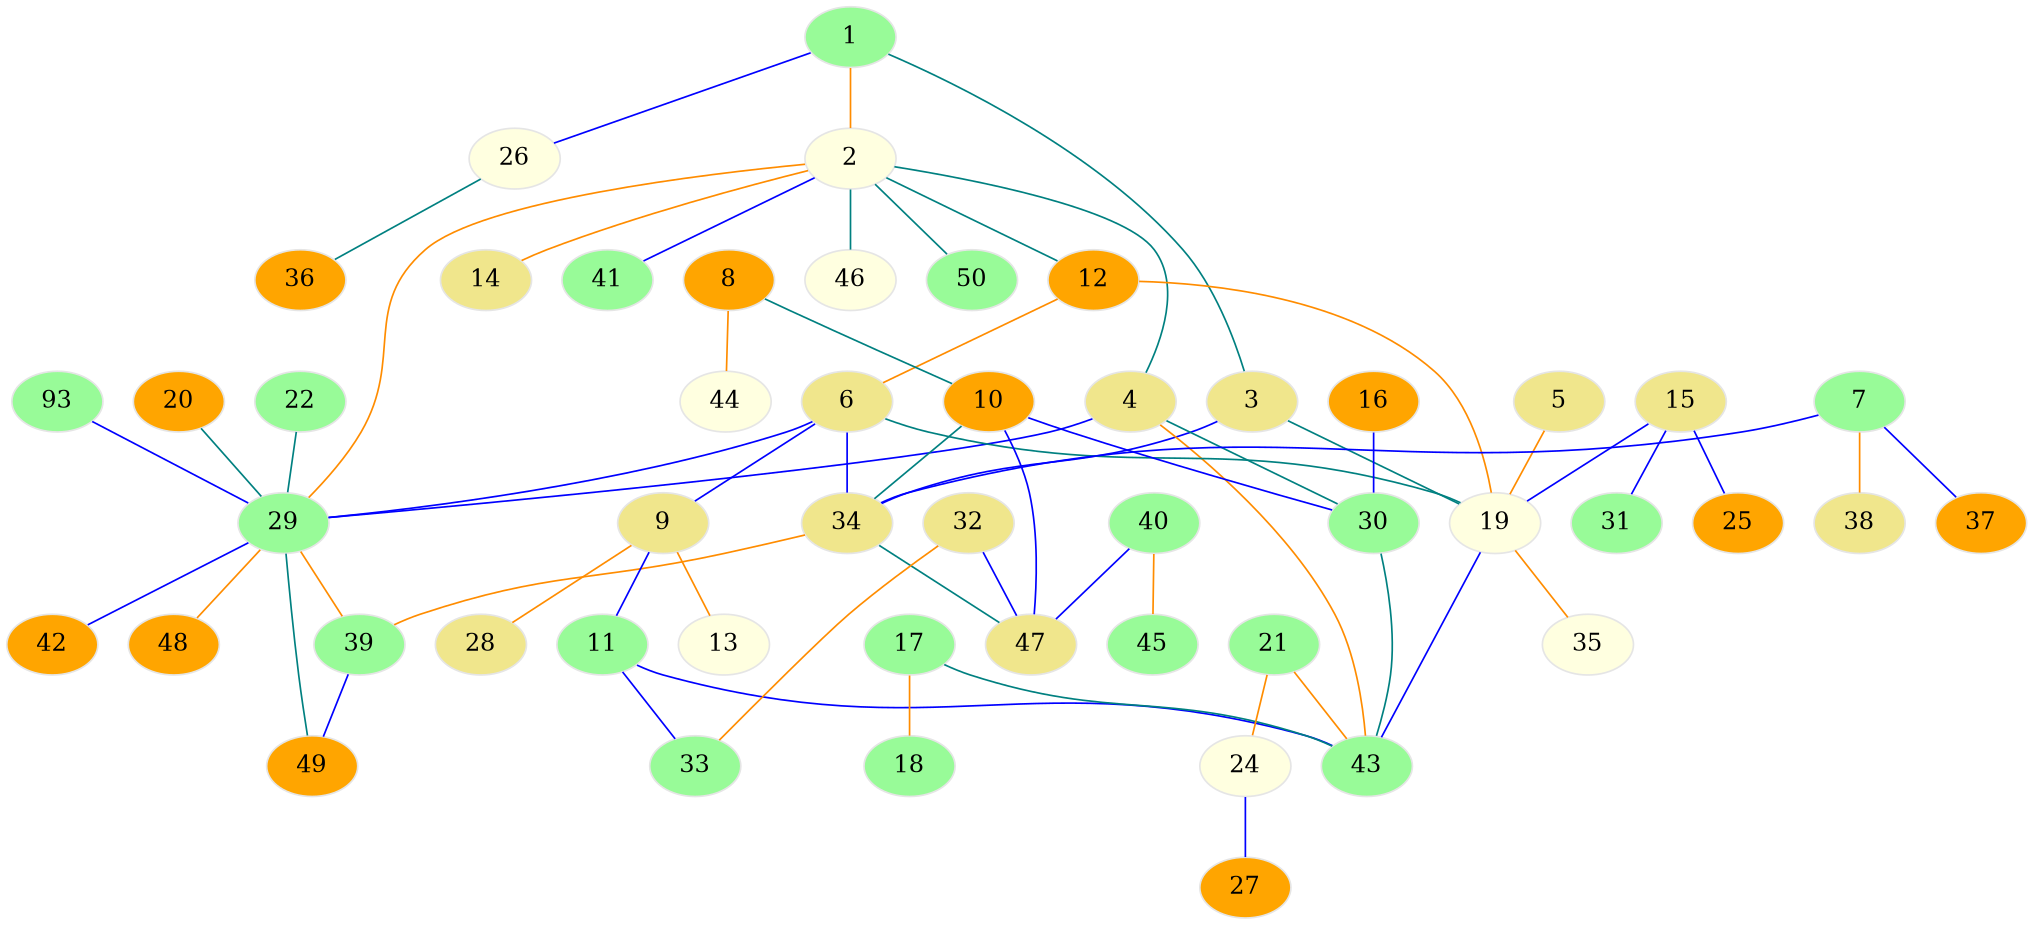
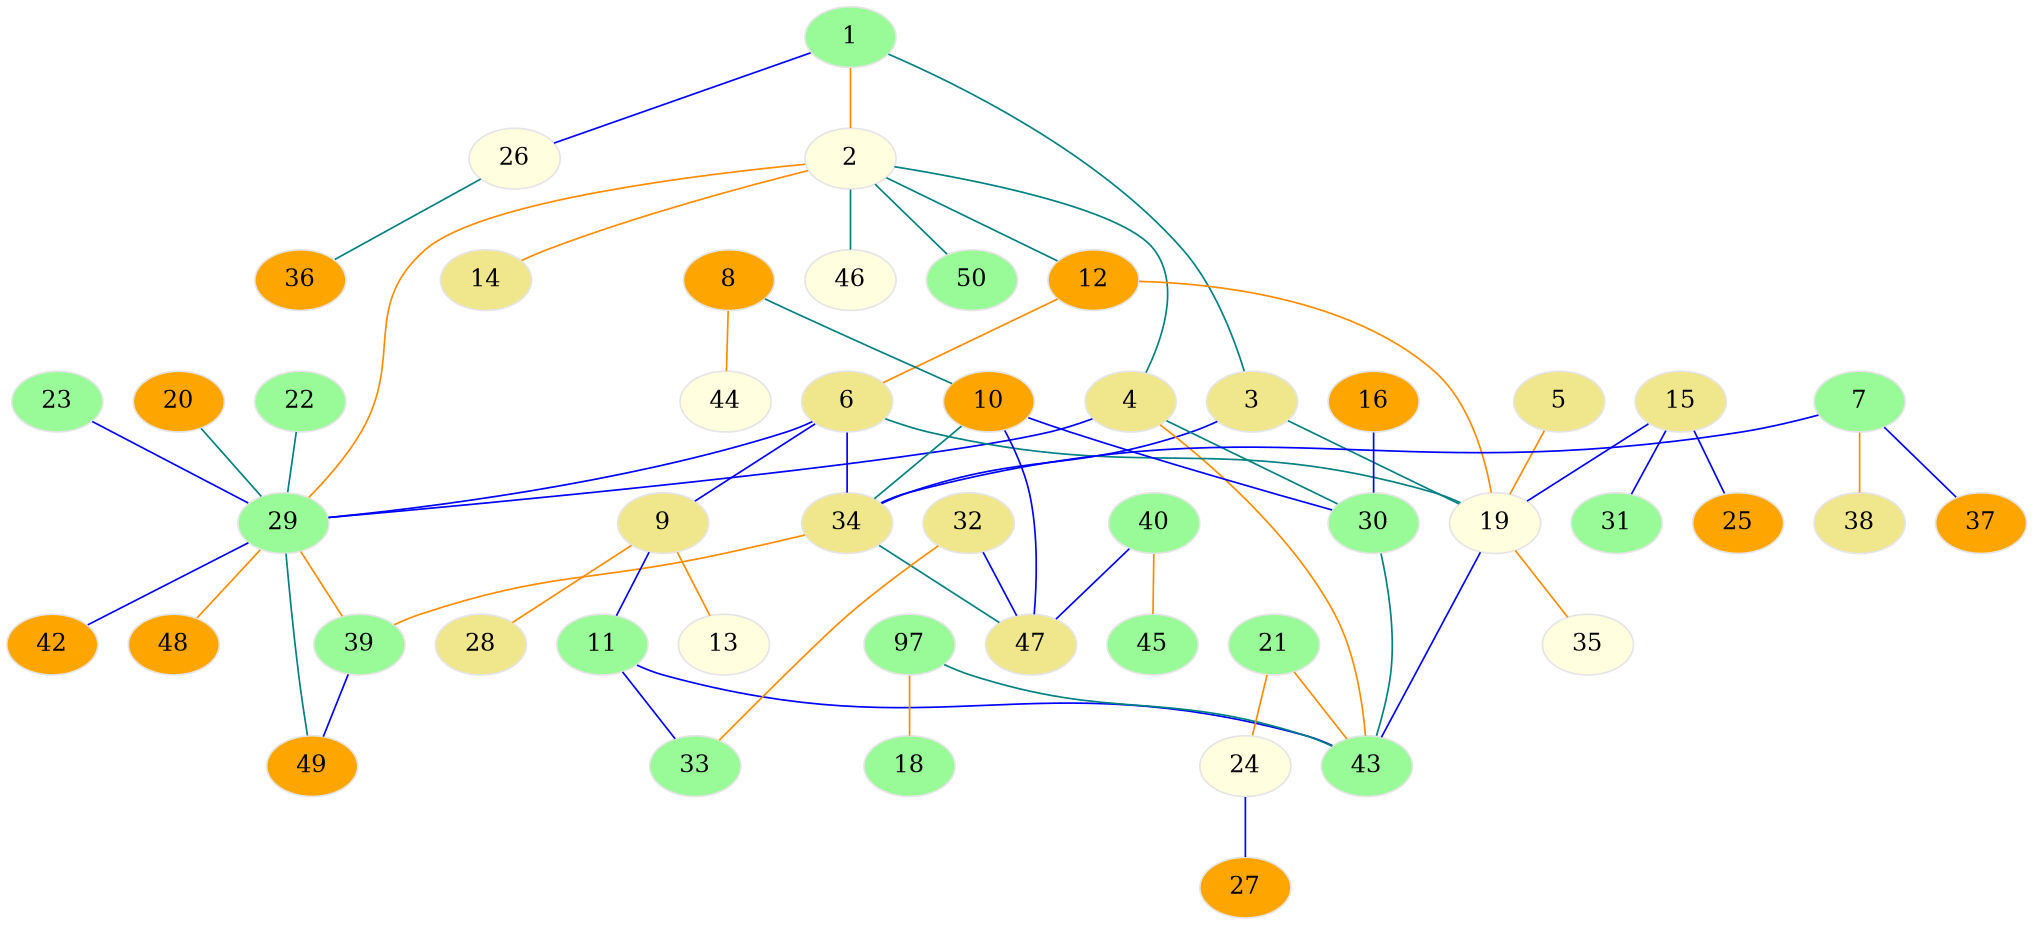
(608, 280) -> none
(57, 402) -> (57, 402)
(910, 645) -> (910, 645)
